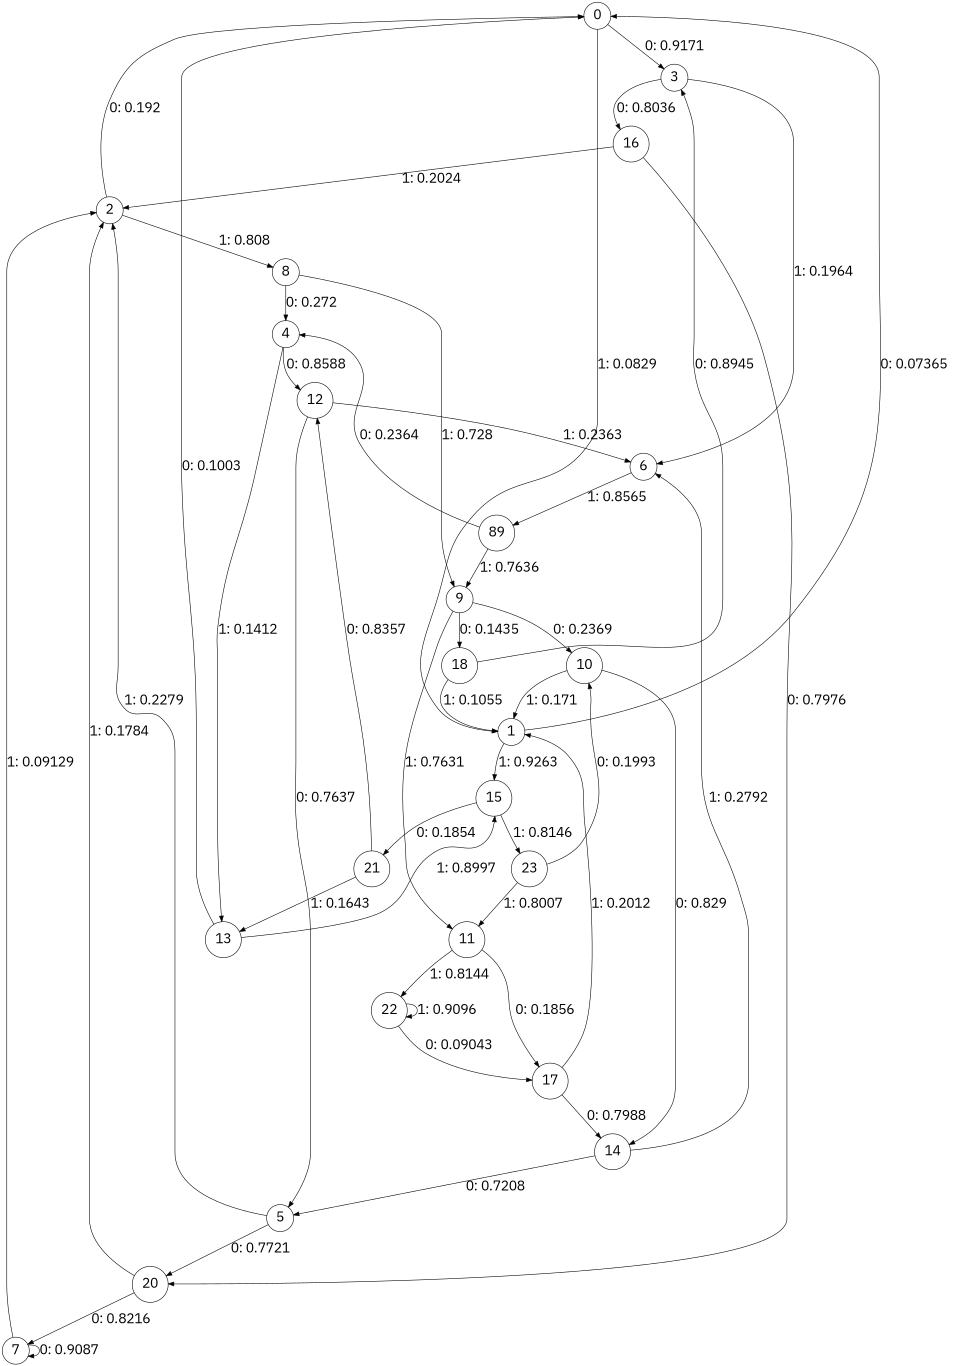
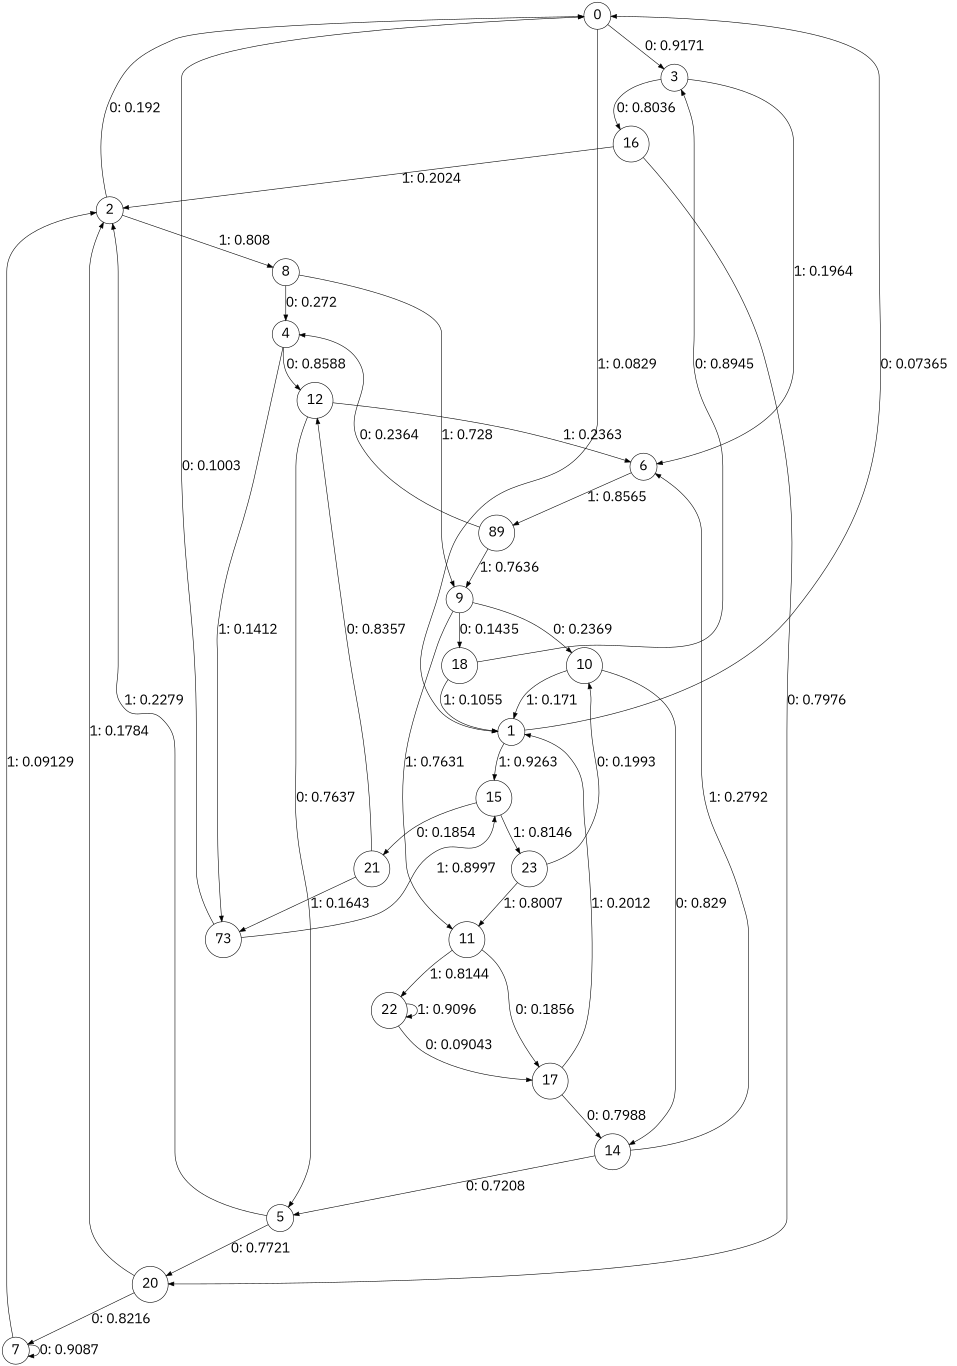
(223, 940) -> (223, 940)
